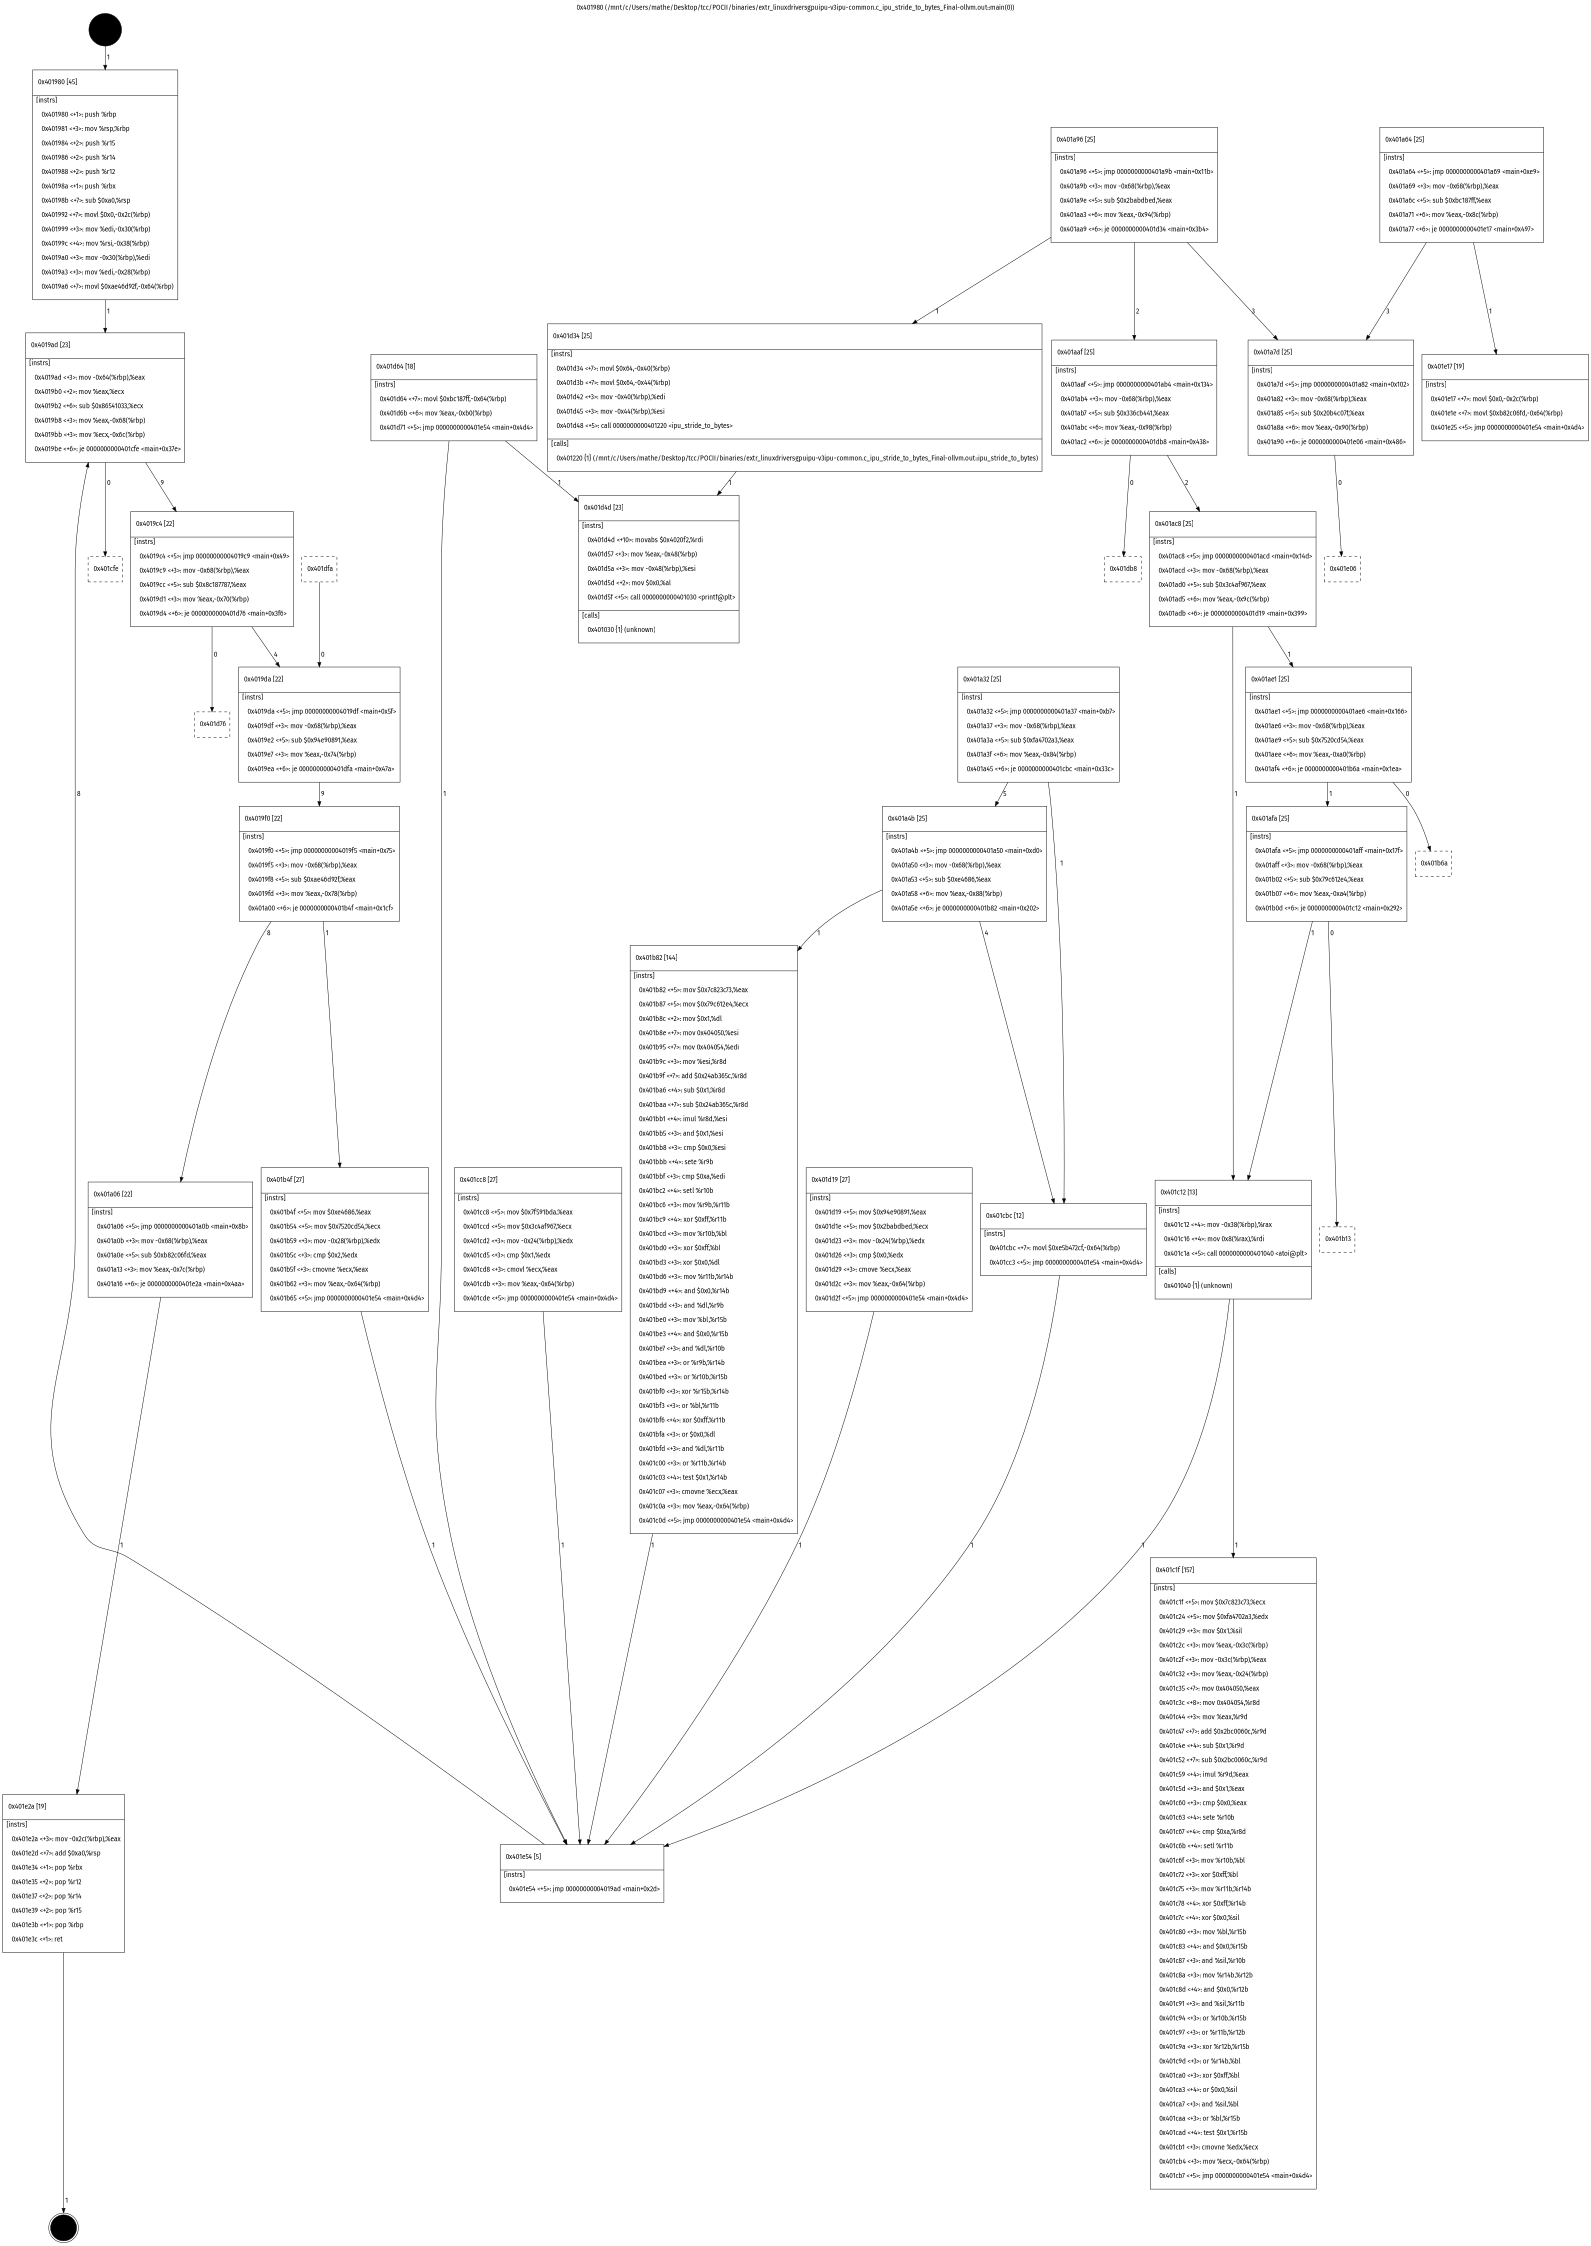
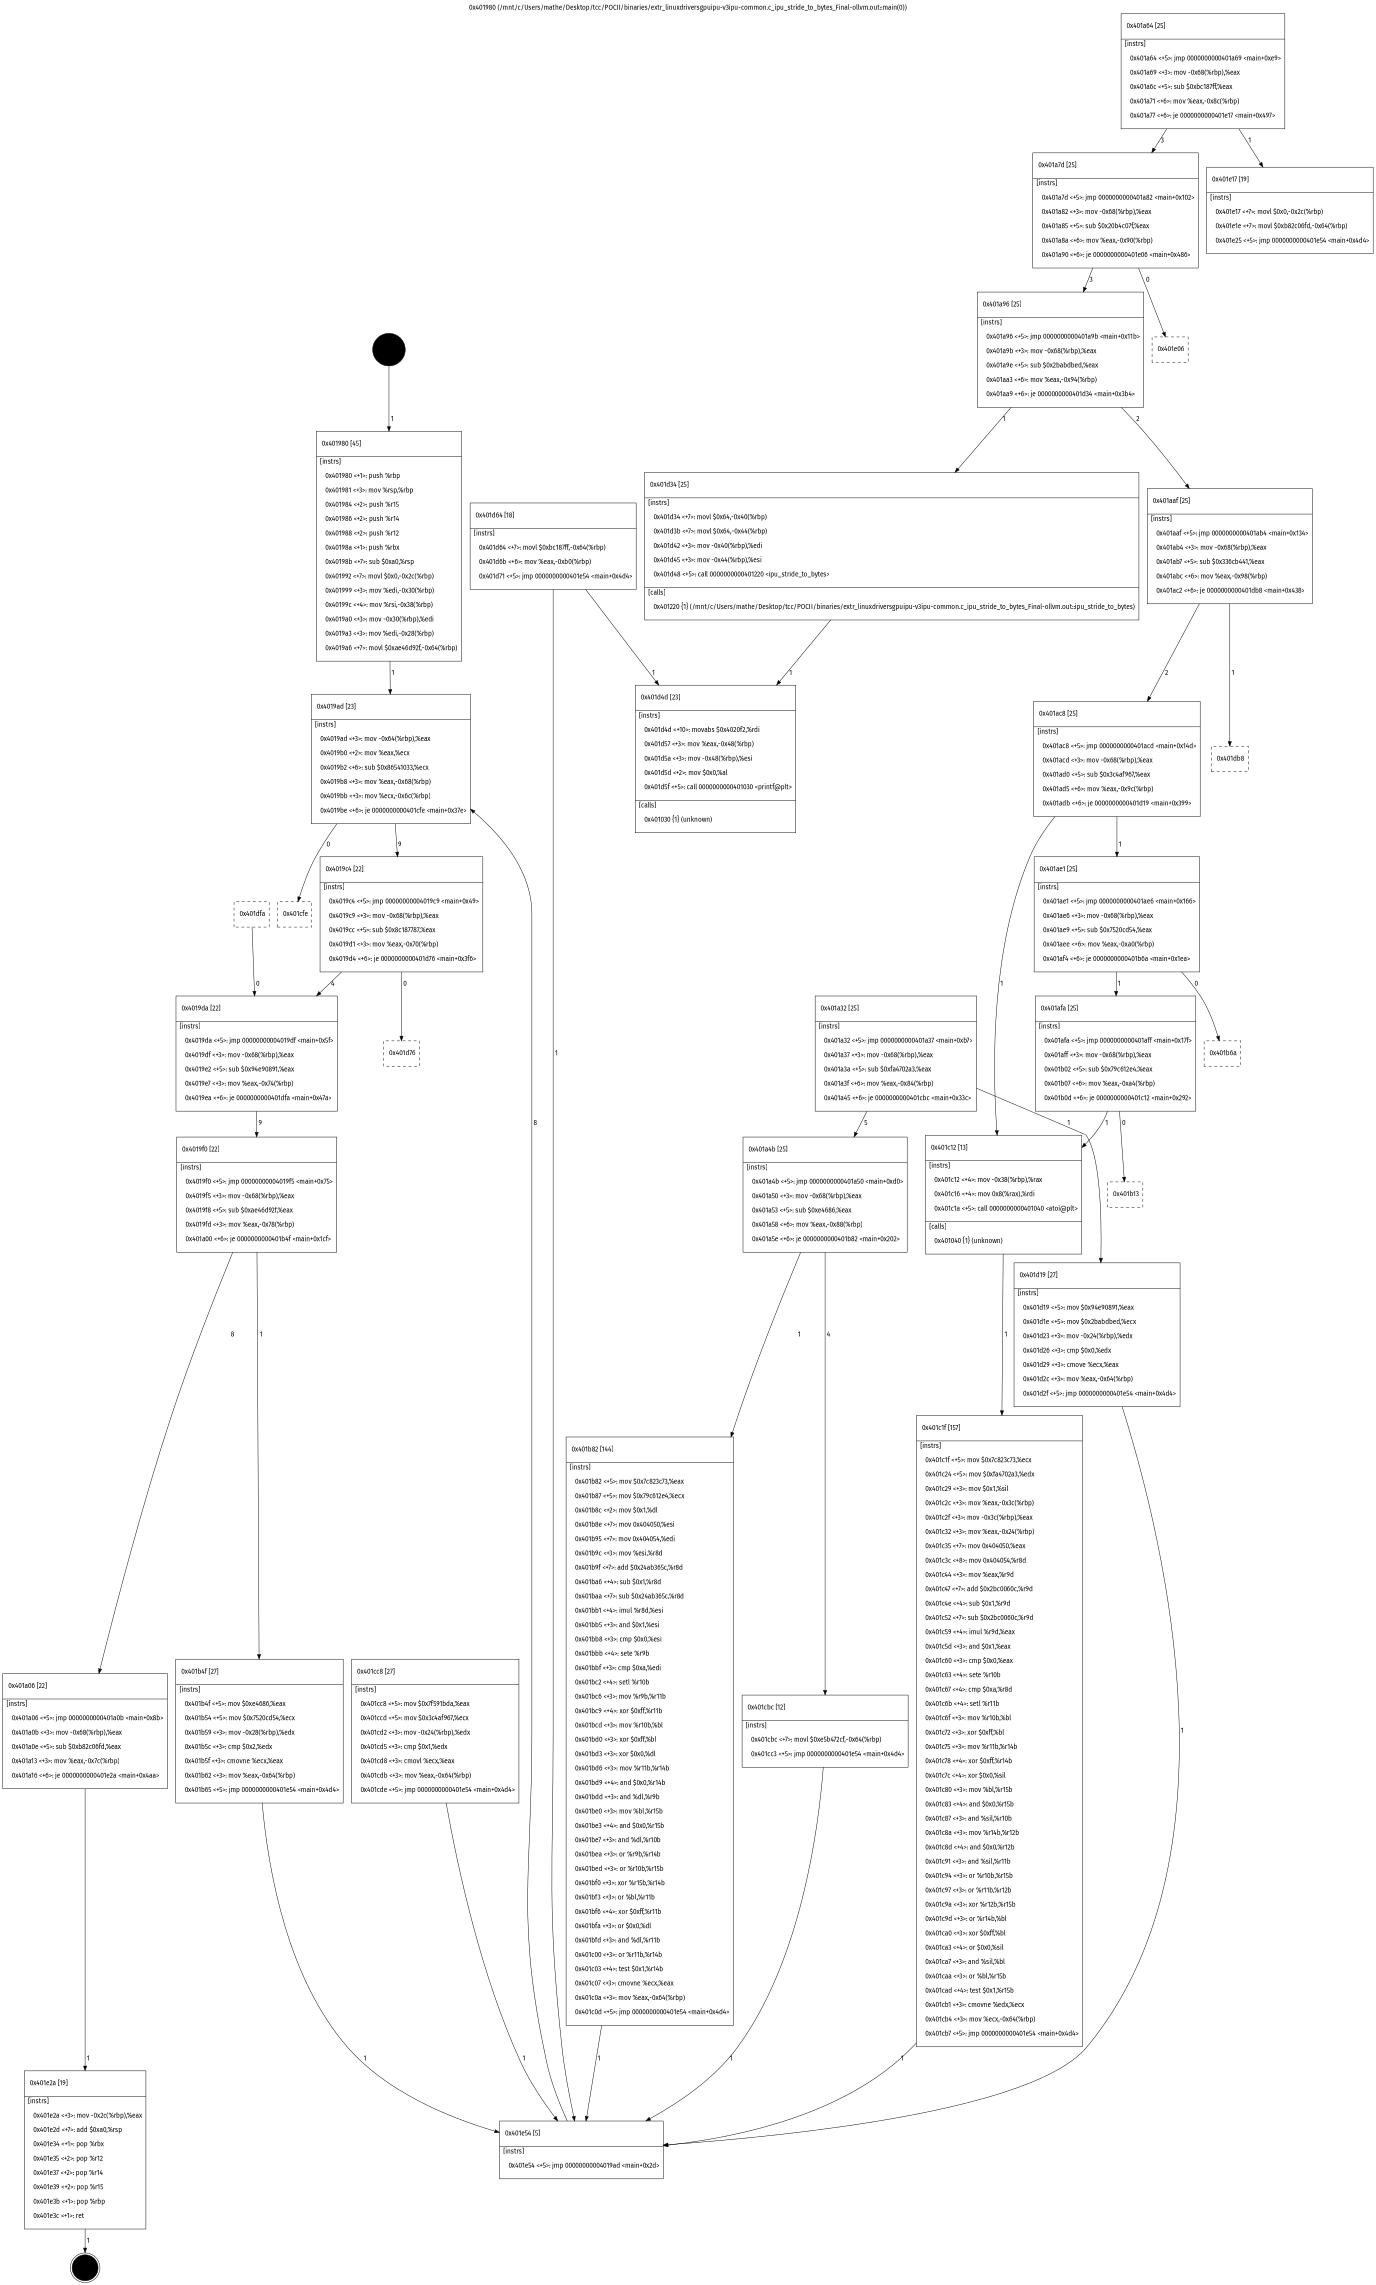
(1231, 290) -> (1089, 278)
(1131, 483) -> (1232, 673)
(1062, 990) -> (1087, 1138)
(1034, 1650) -> (801, 2115)
